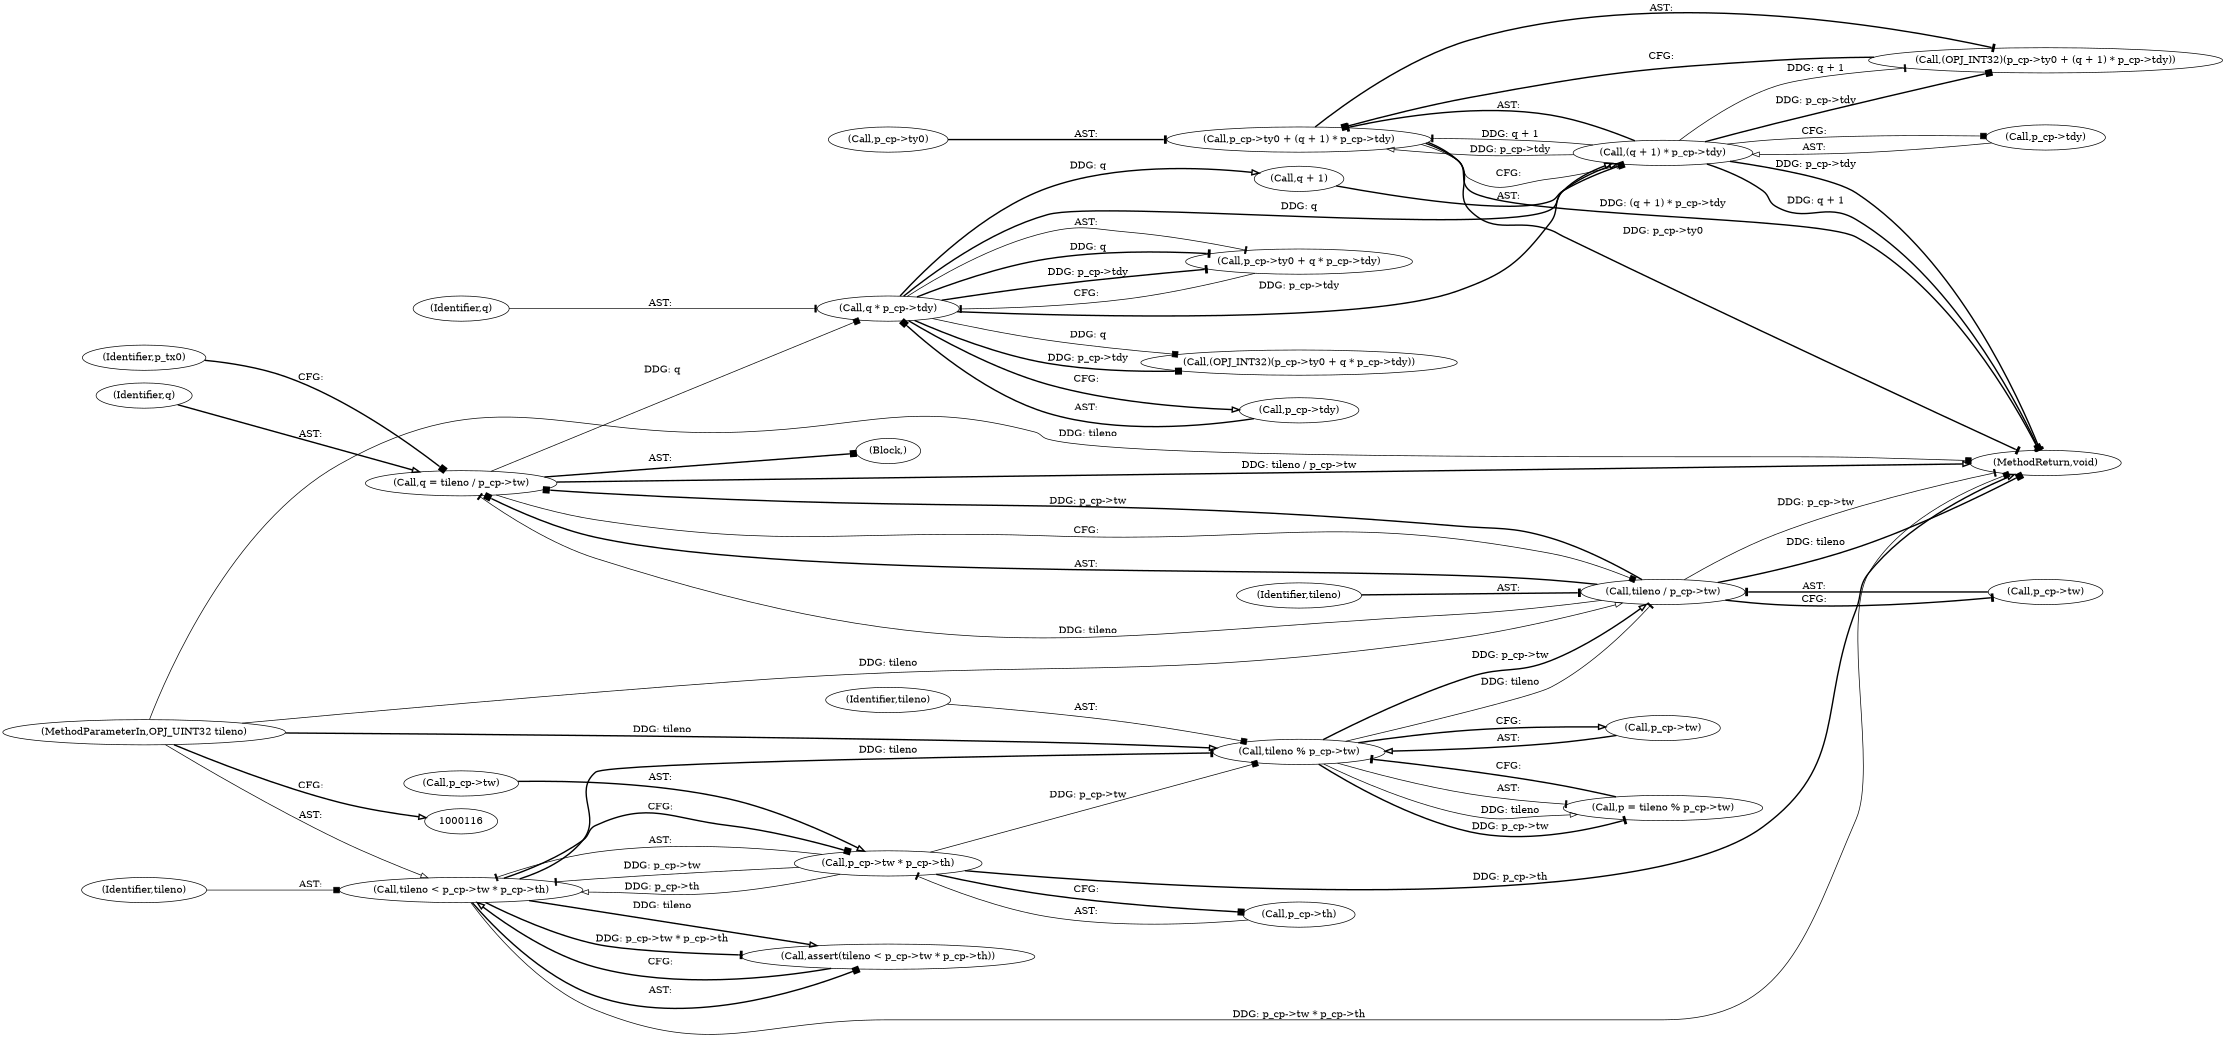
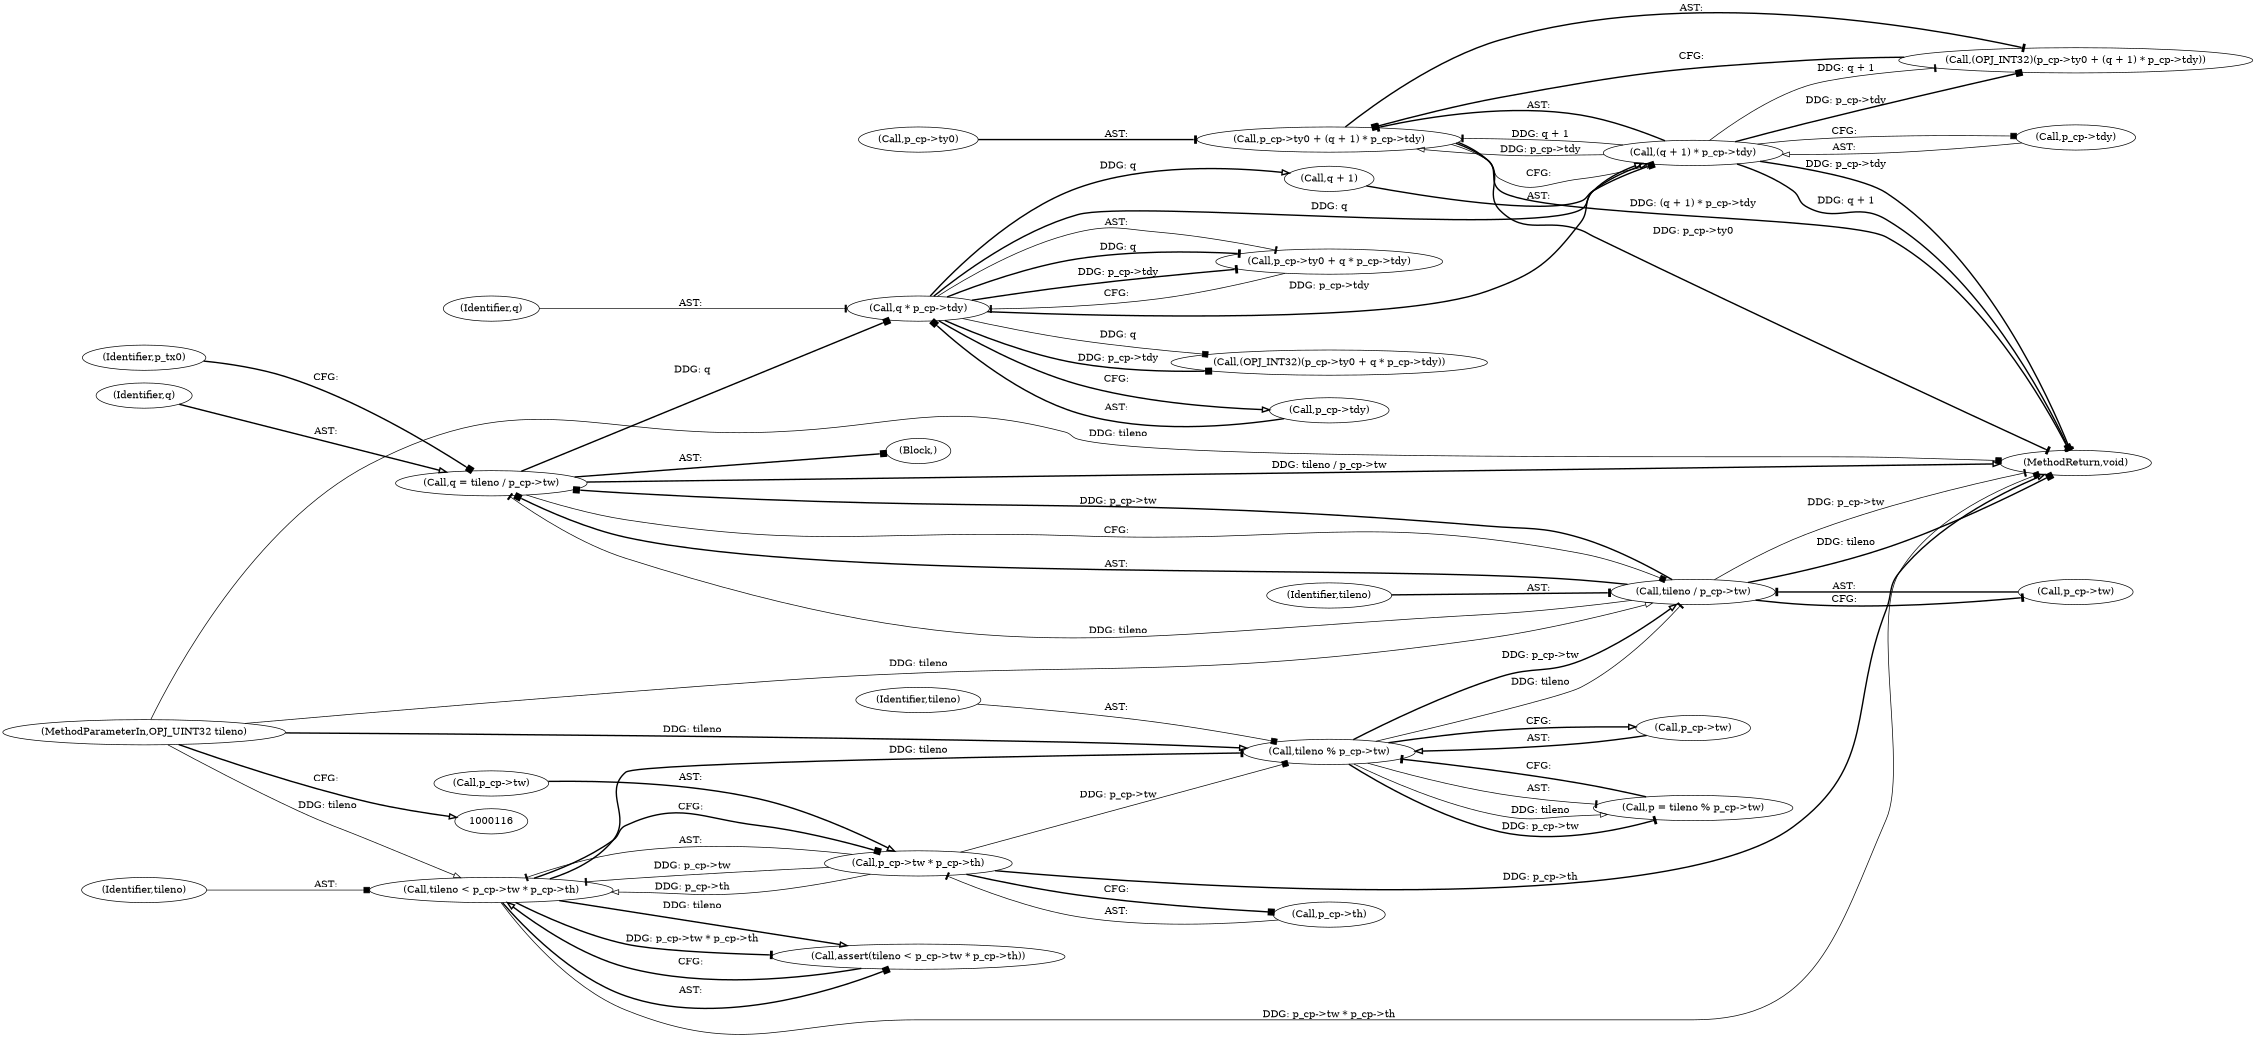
(672, 397) -> (702, 397)
(312, 815) -> (328, 806)
